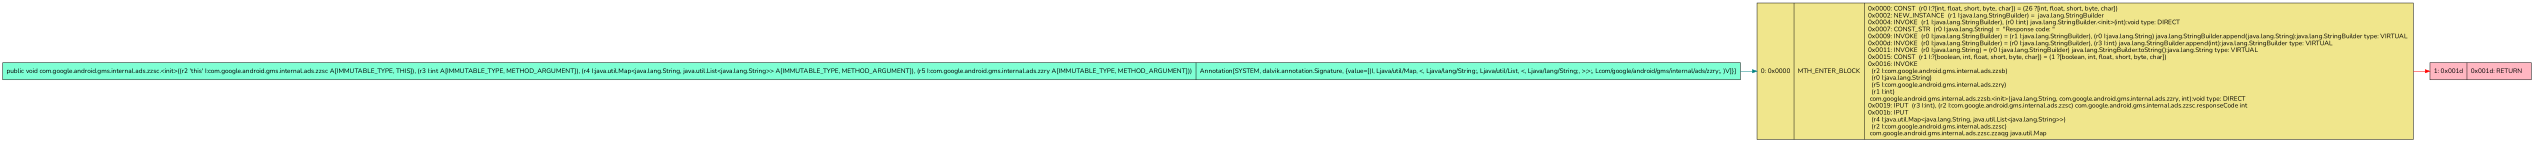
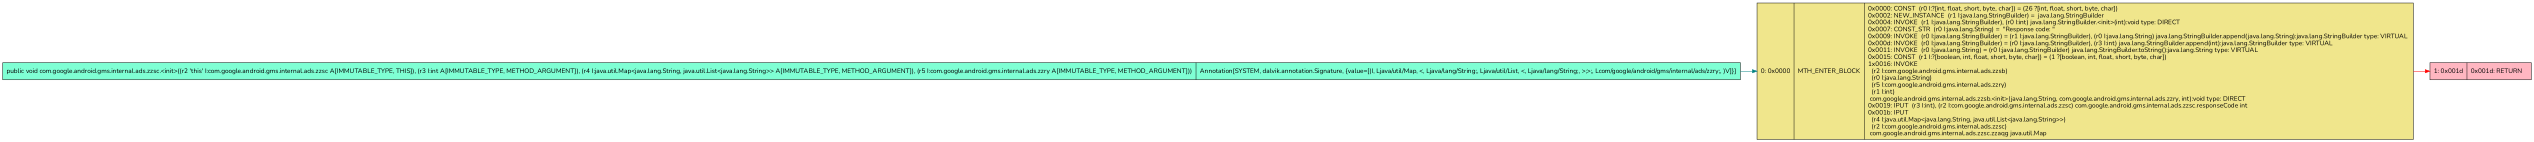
(1895, 64) -> (1895, 64)
